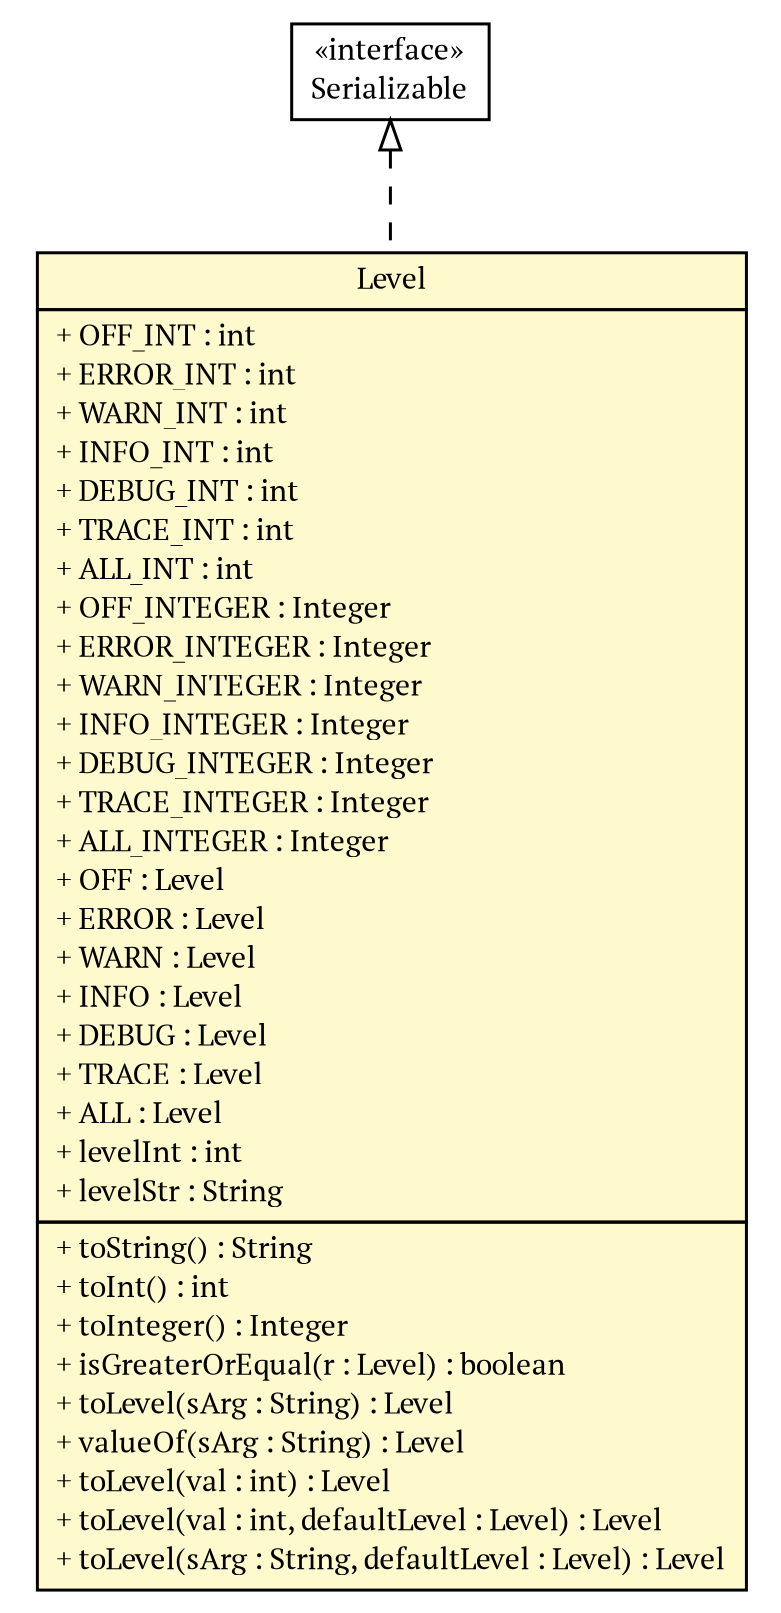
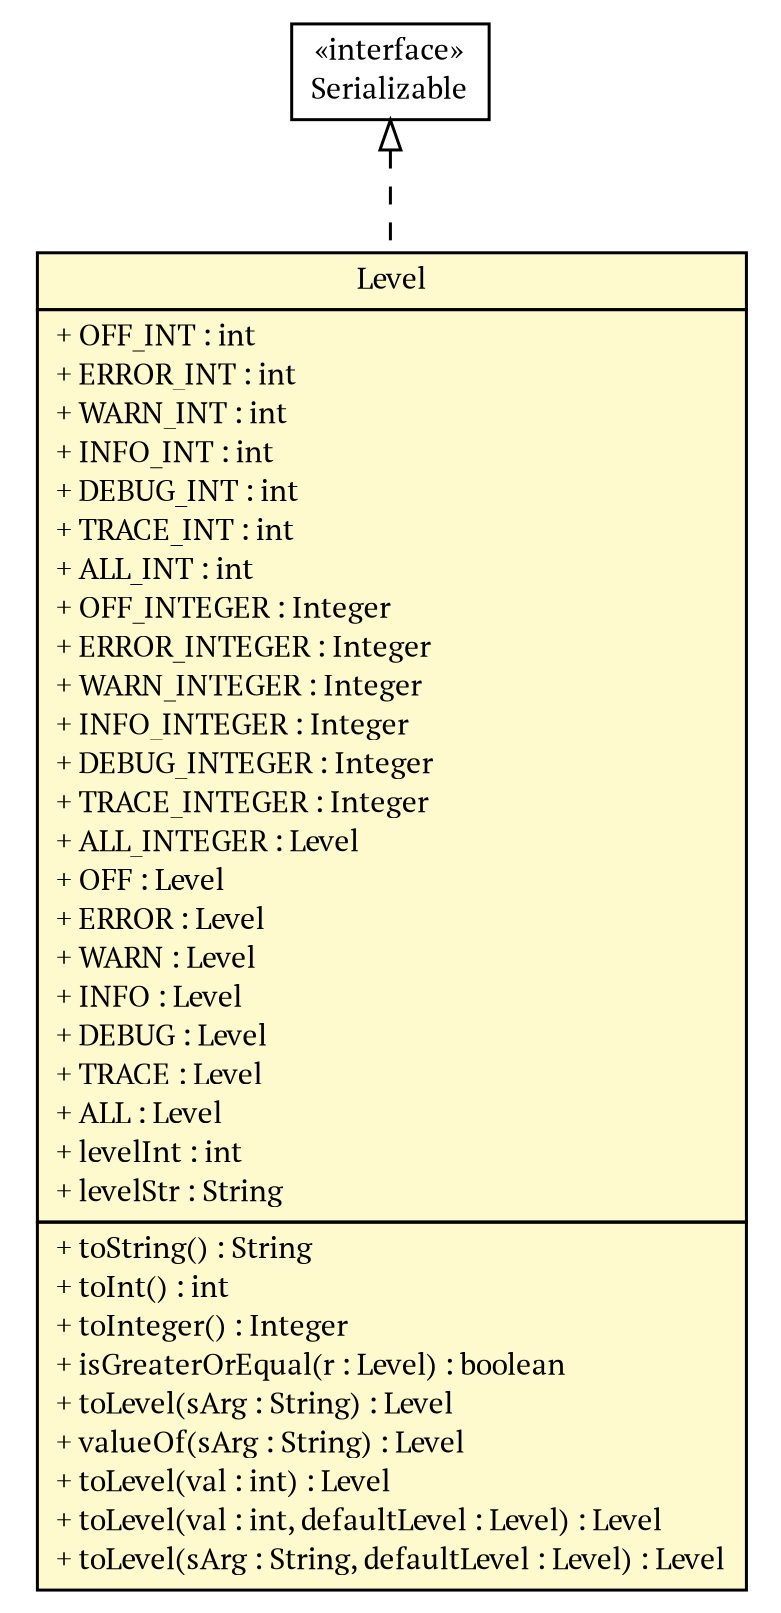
(223, 842) -> (208, 842)
